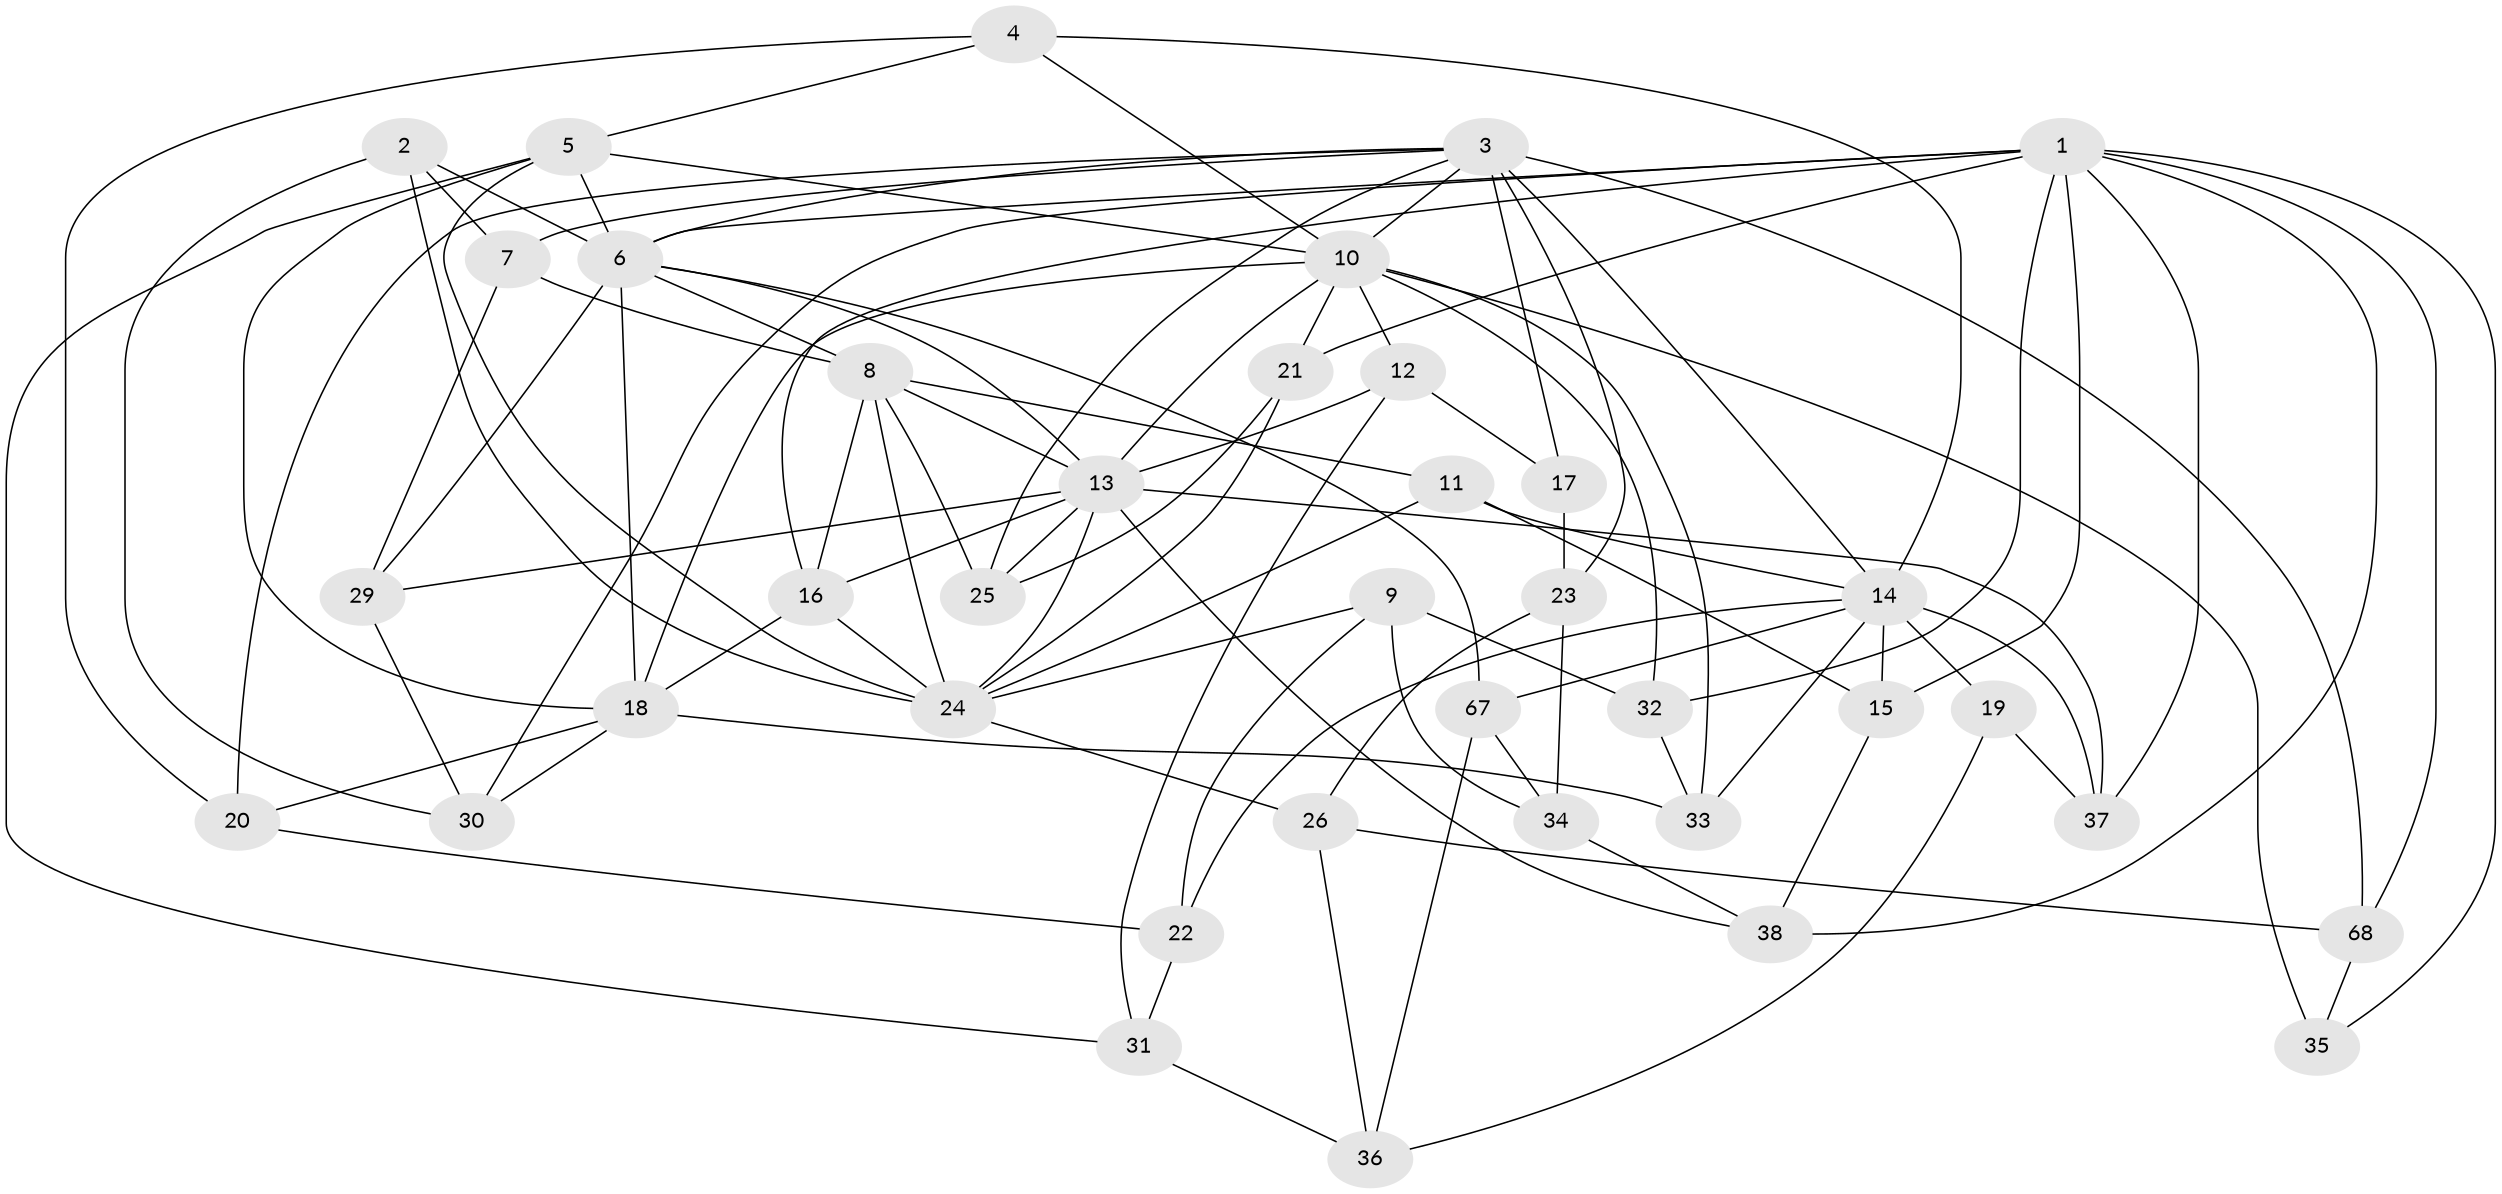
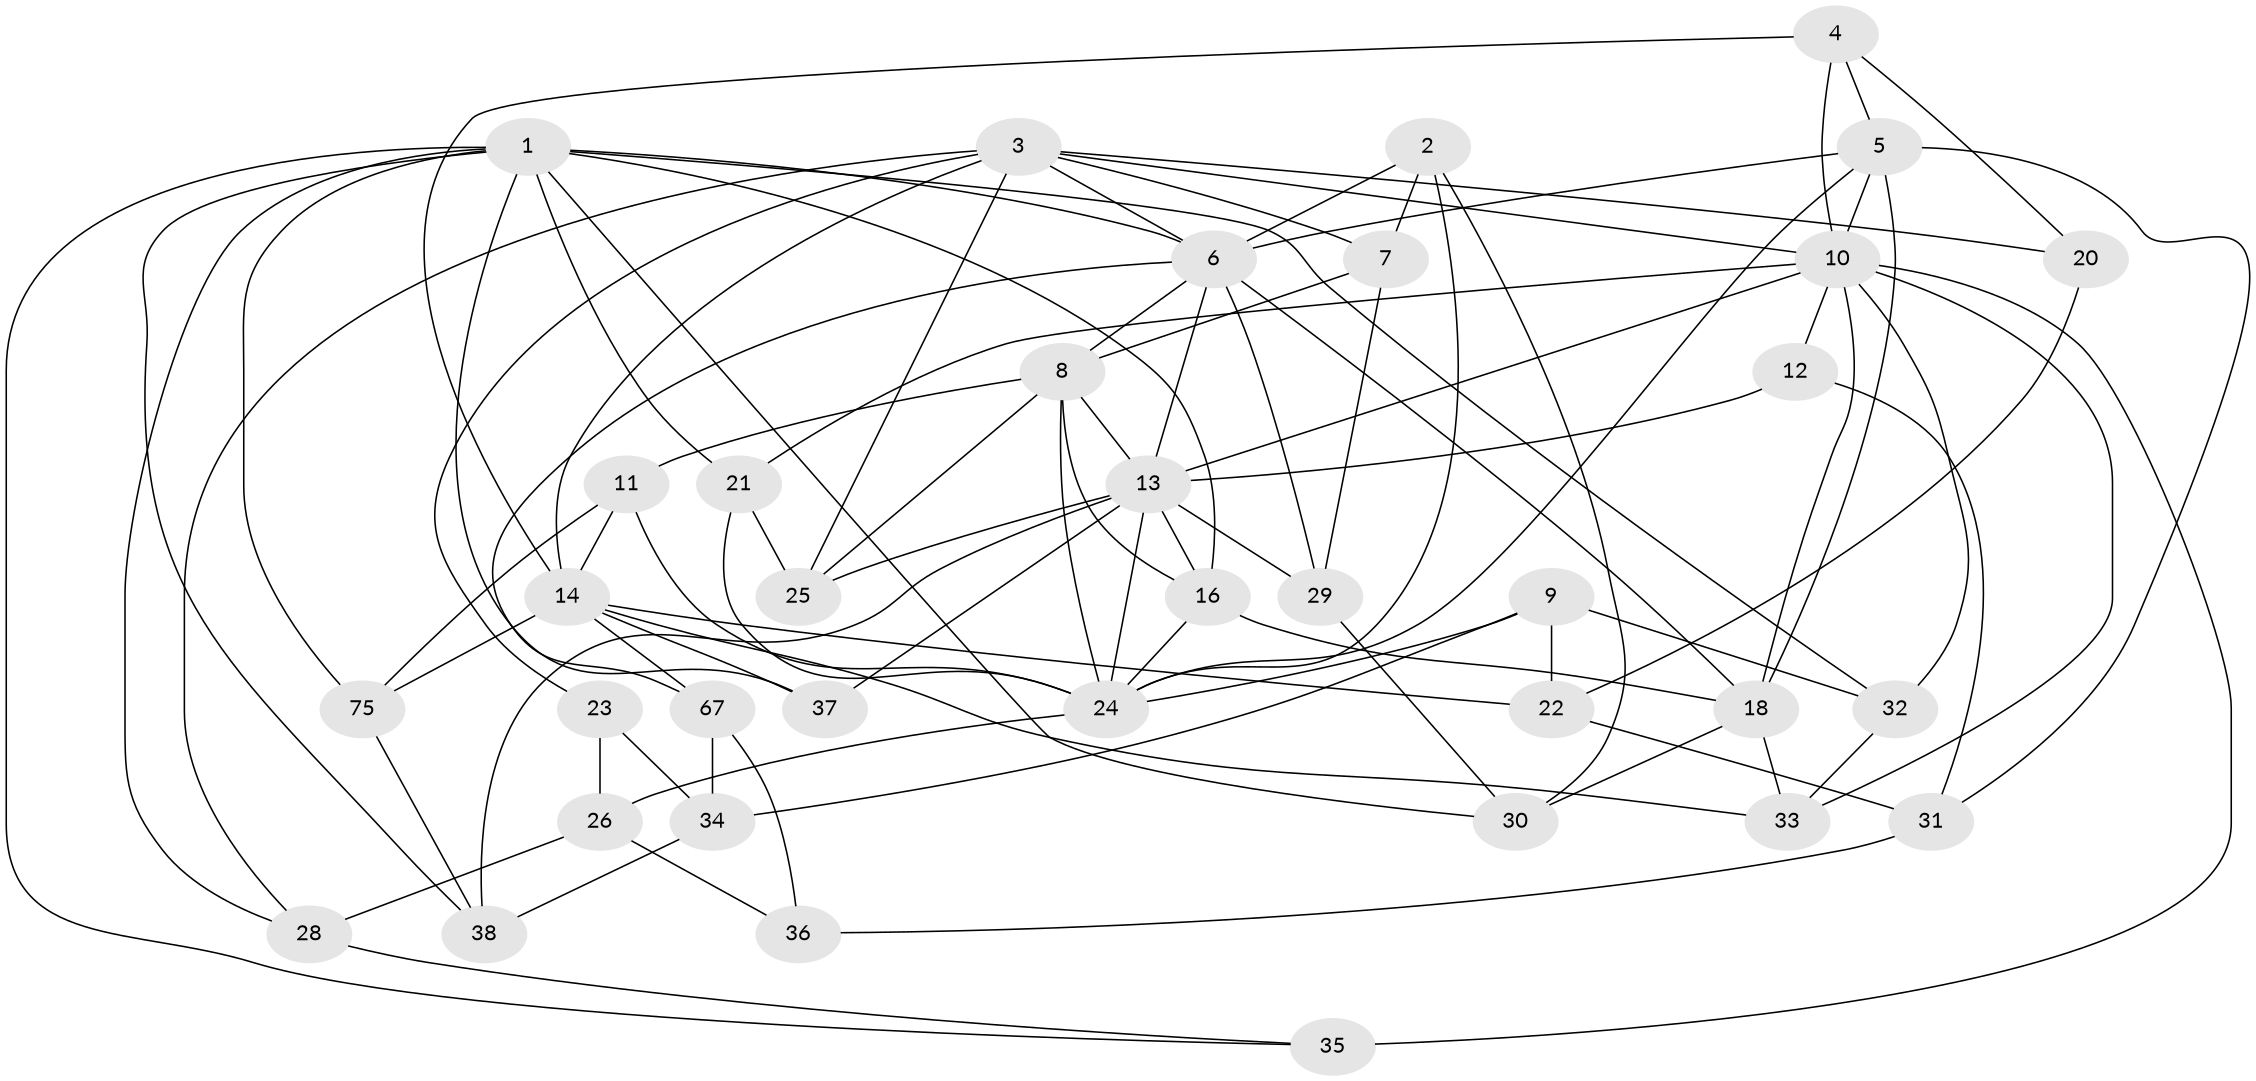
(1564, 484) -> none
(1881, 709) -> (362, 709)
(1994, 709) -> none
(429, 768) -> none
(2361, 934) -> (309, 934)
